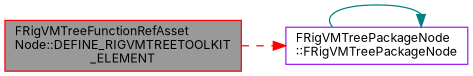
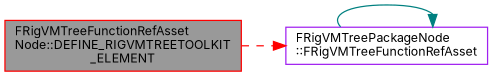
(377, 46) -> (387, 46)
